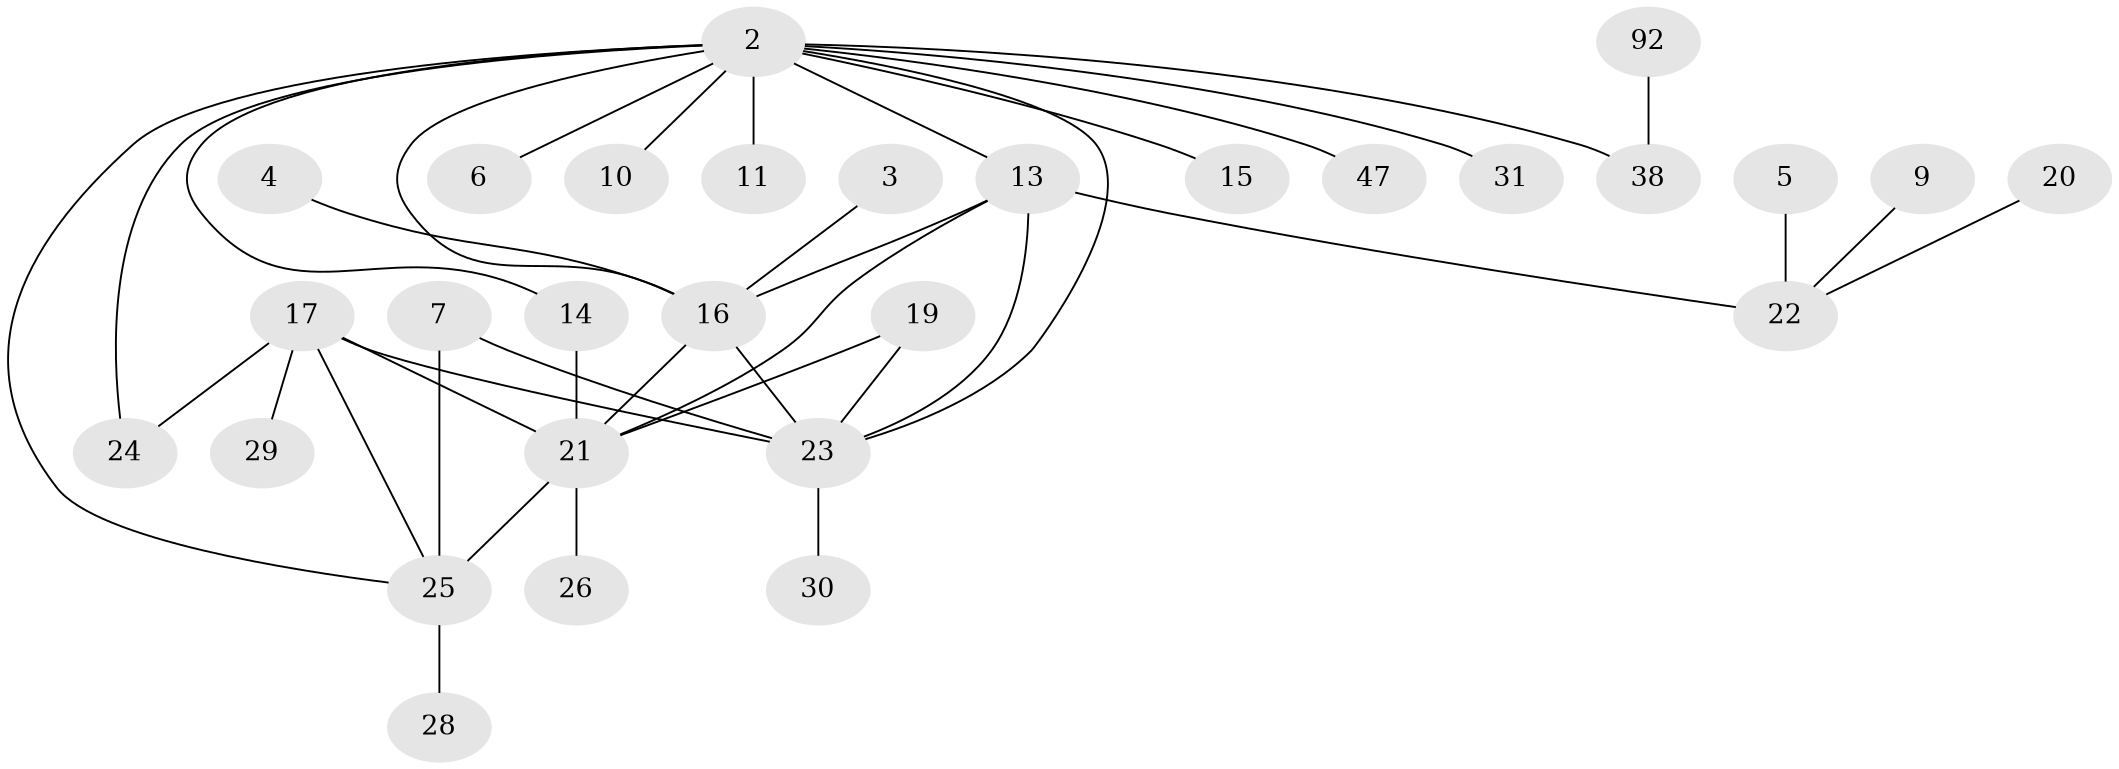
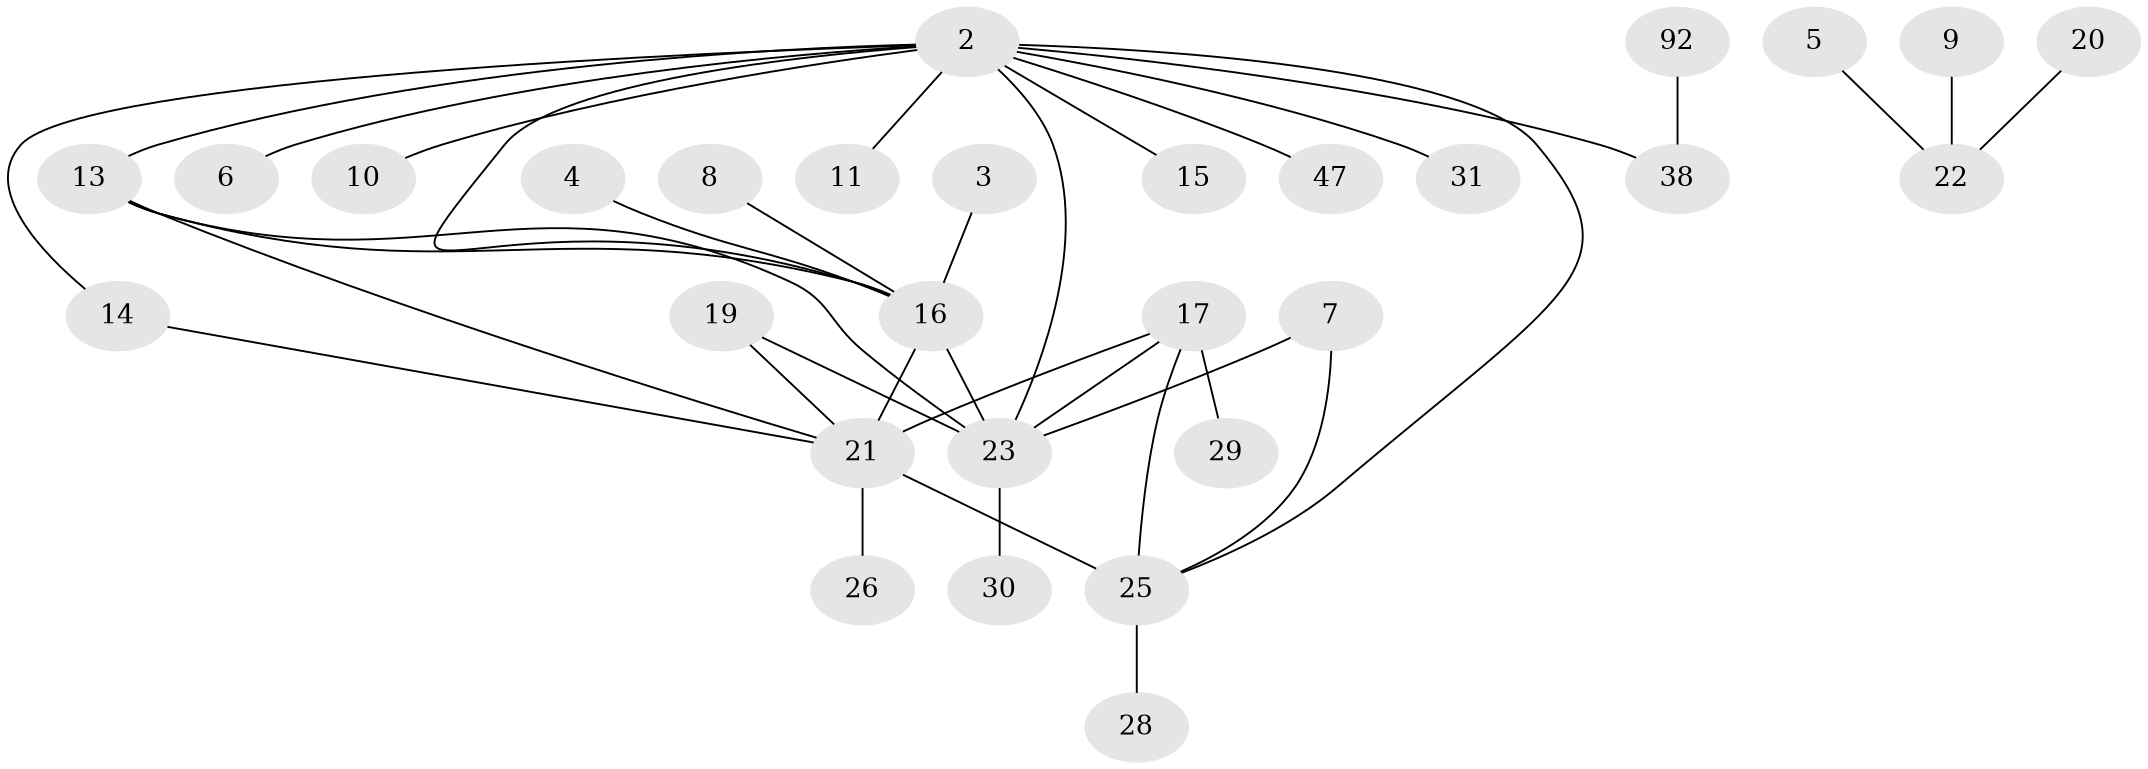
none -> (710, 179)
(1404, 256) -> none
(125, 453) -> none
